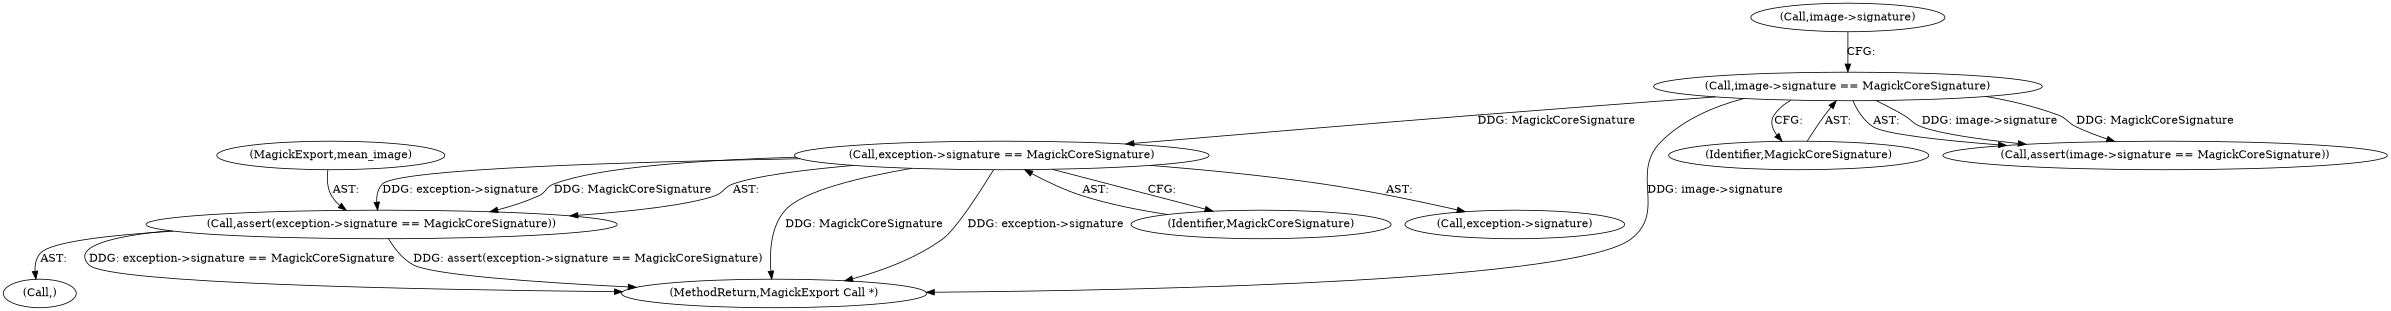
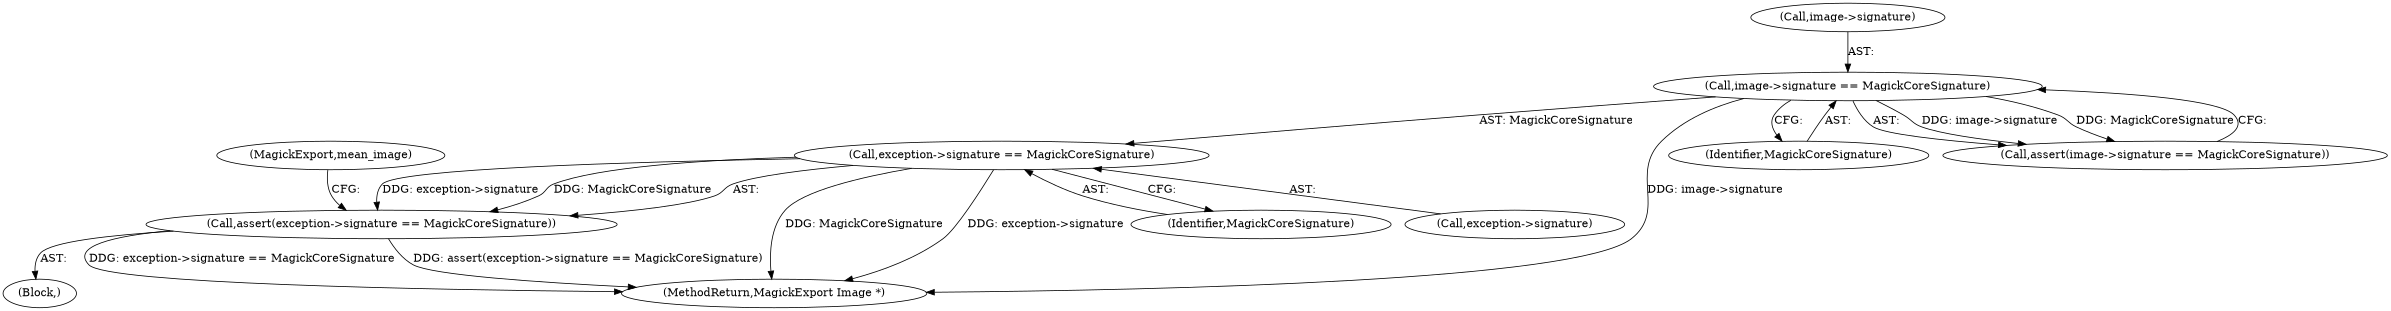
(1863, 52) -> (1863, 52)
none -> (2160, 97)
(1556, 121) -> (1556, 121)
(1305, 181) -> (1271, 192)
(348, 190) -> (348, 190)
(40, 293) -> (40, 293)
(774, 293) -> (774, 293)
